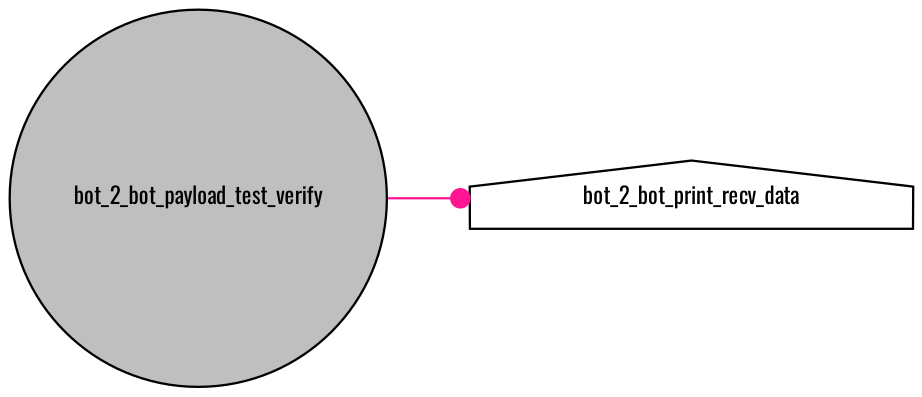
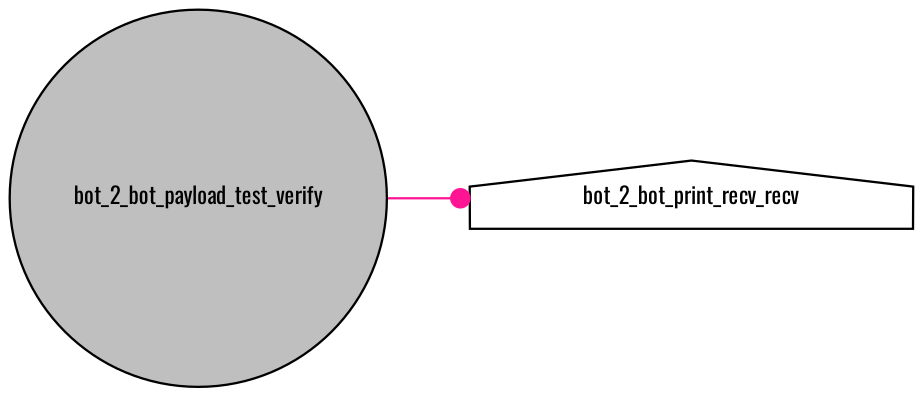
(691, 198) -> (691, 198)
